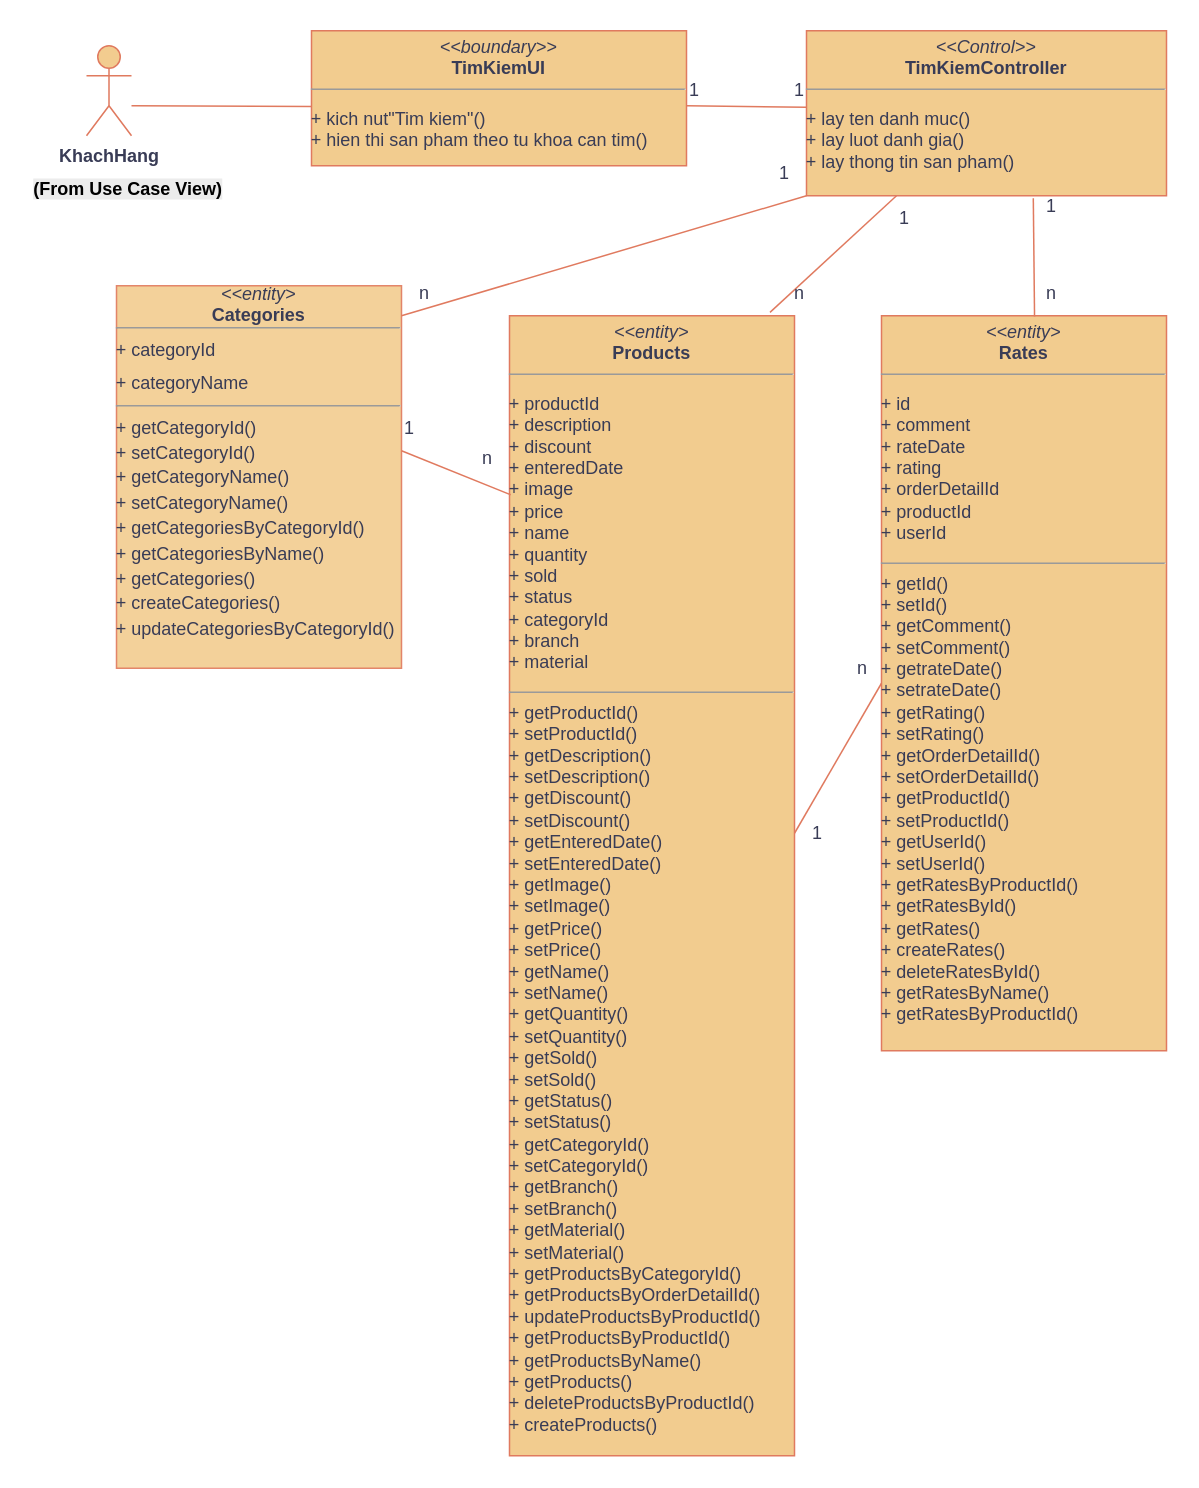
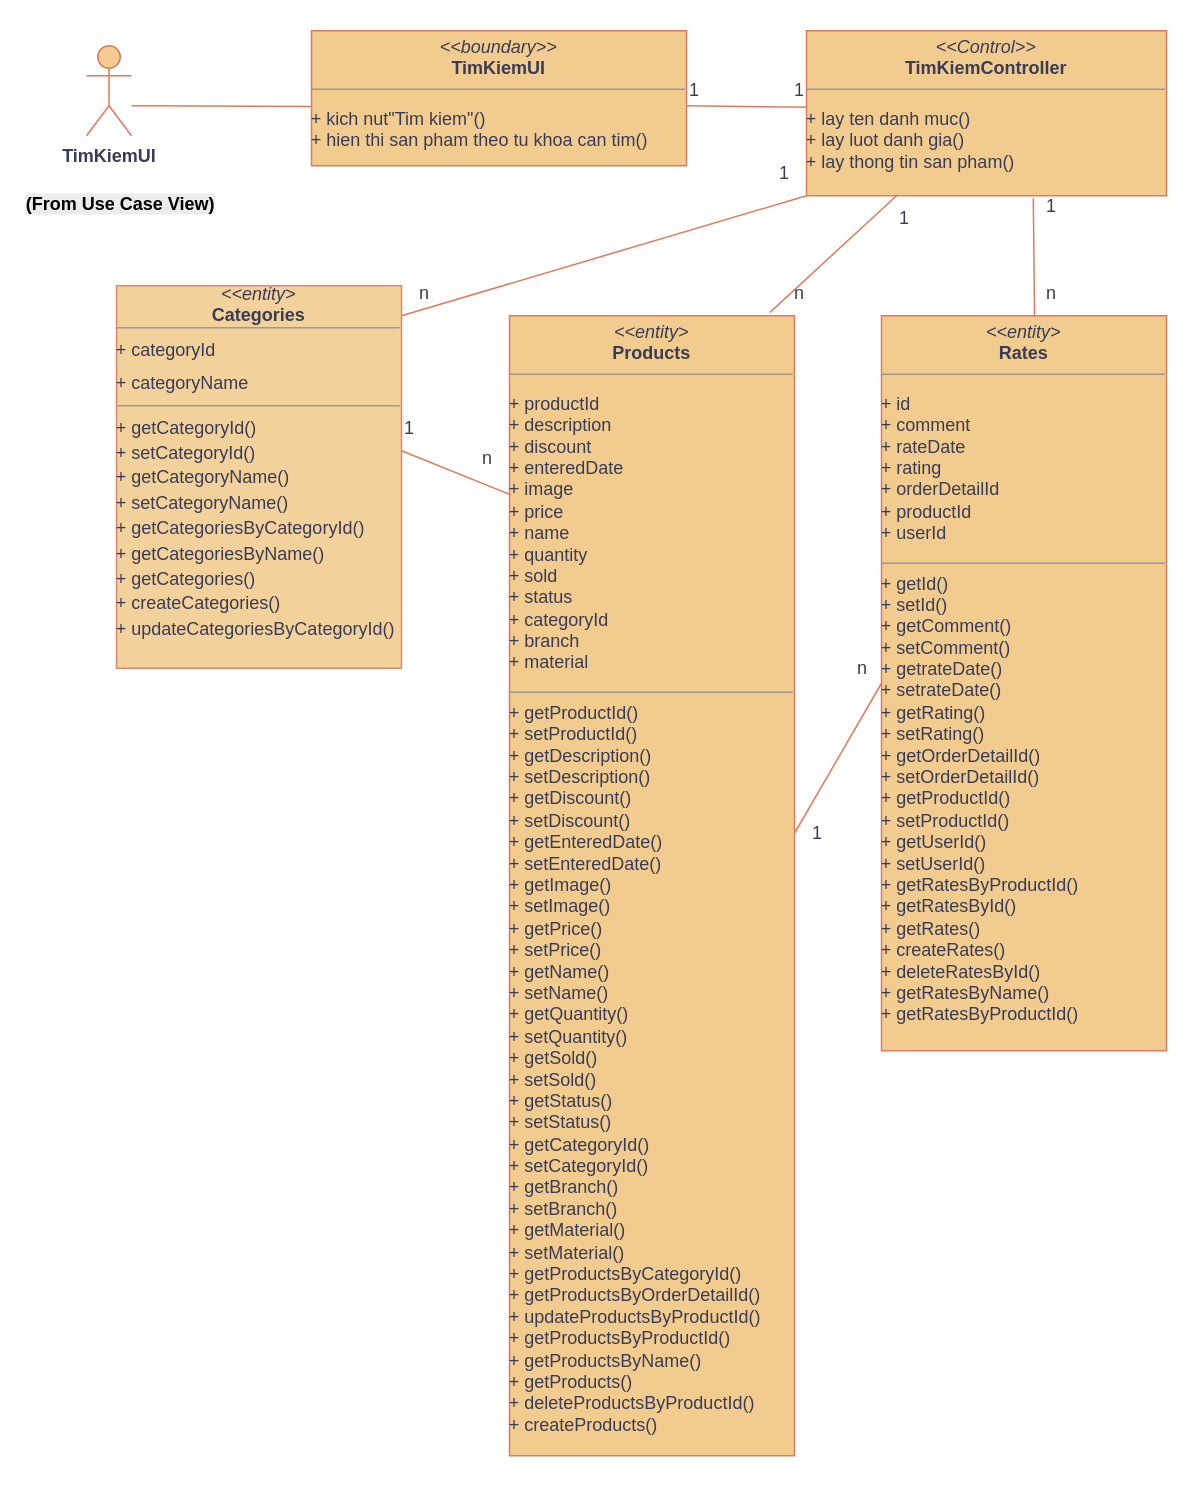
(110, 157) -> (110, 157)
(151, 199) -> (143, 214)
